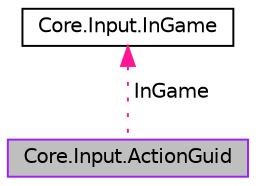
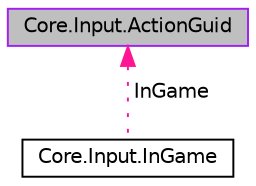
(128, 103) -> (128, 103)
